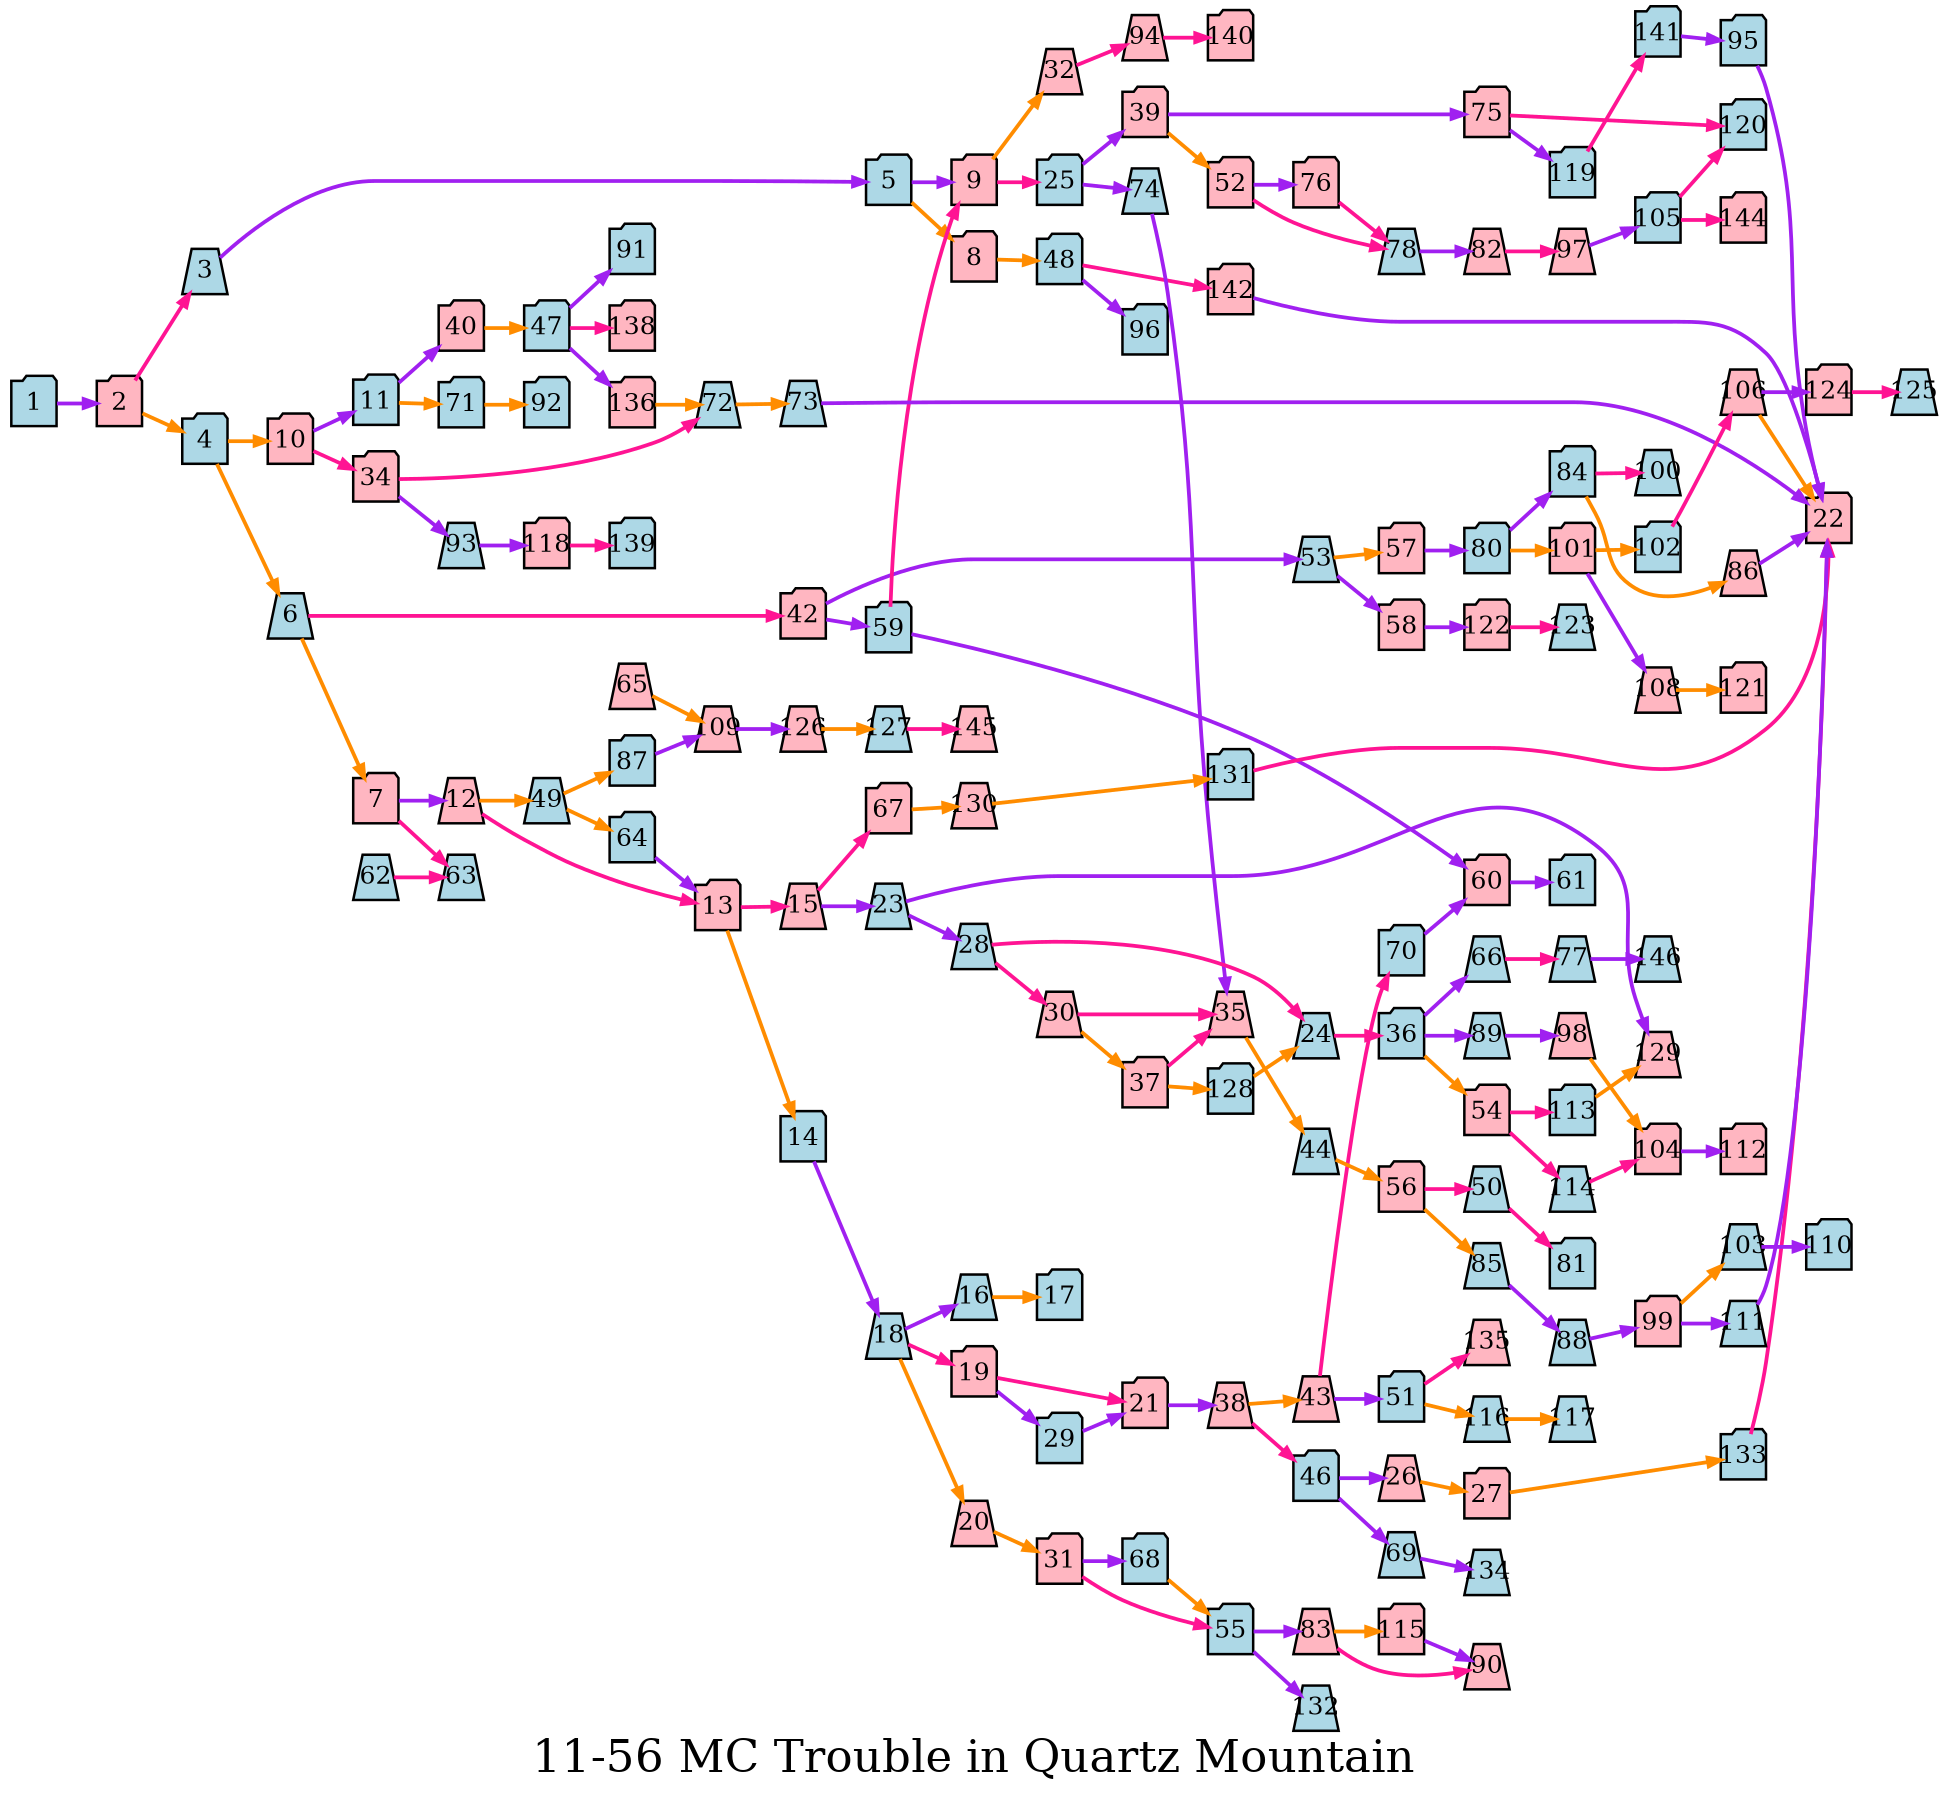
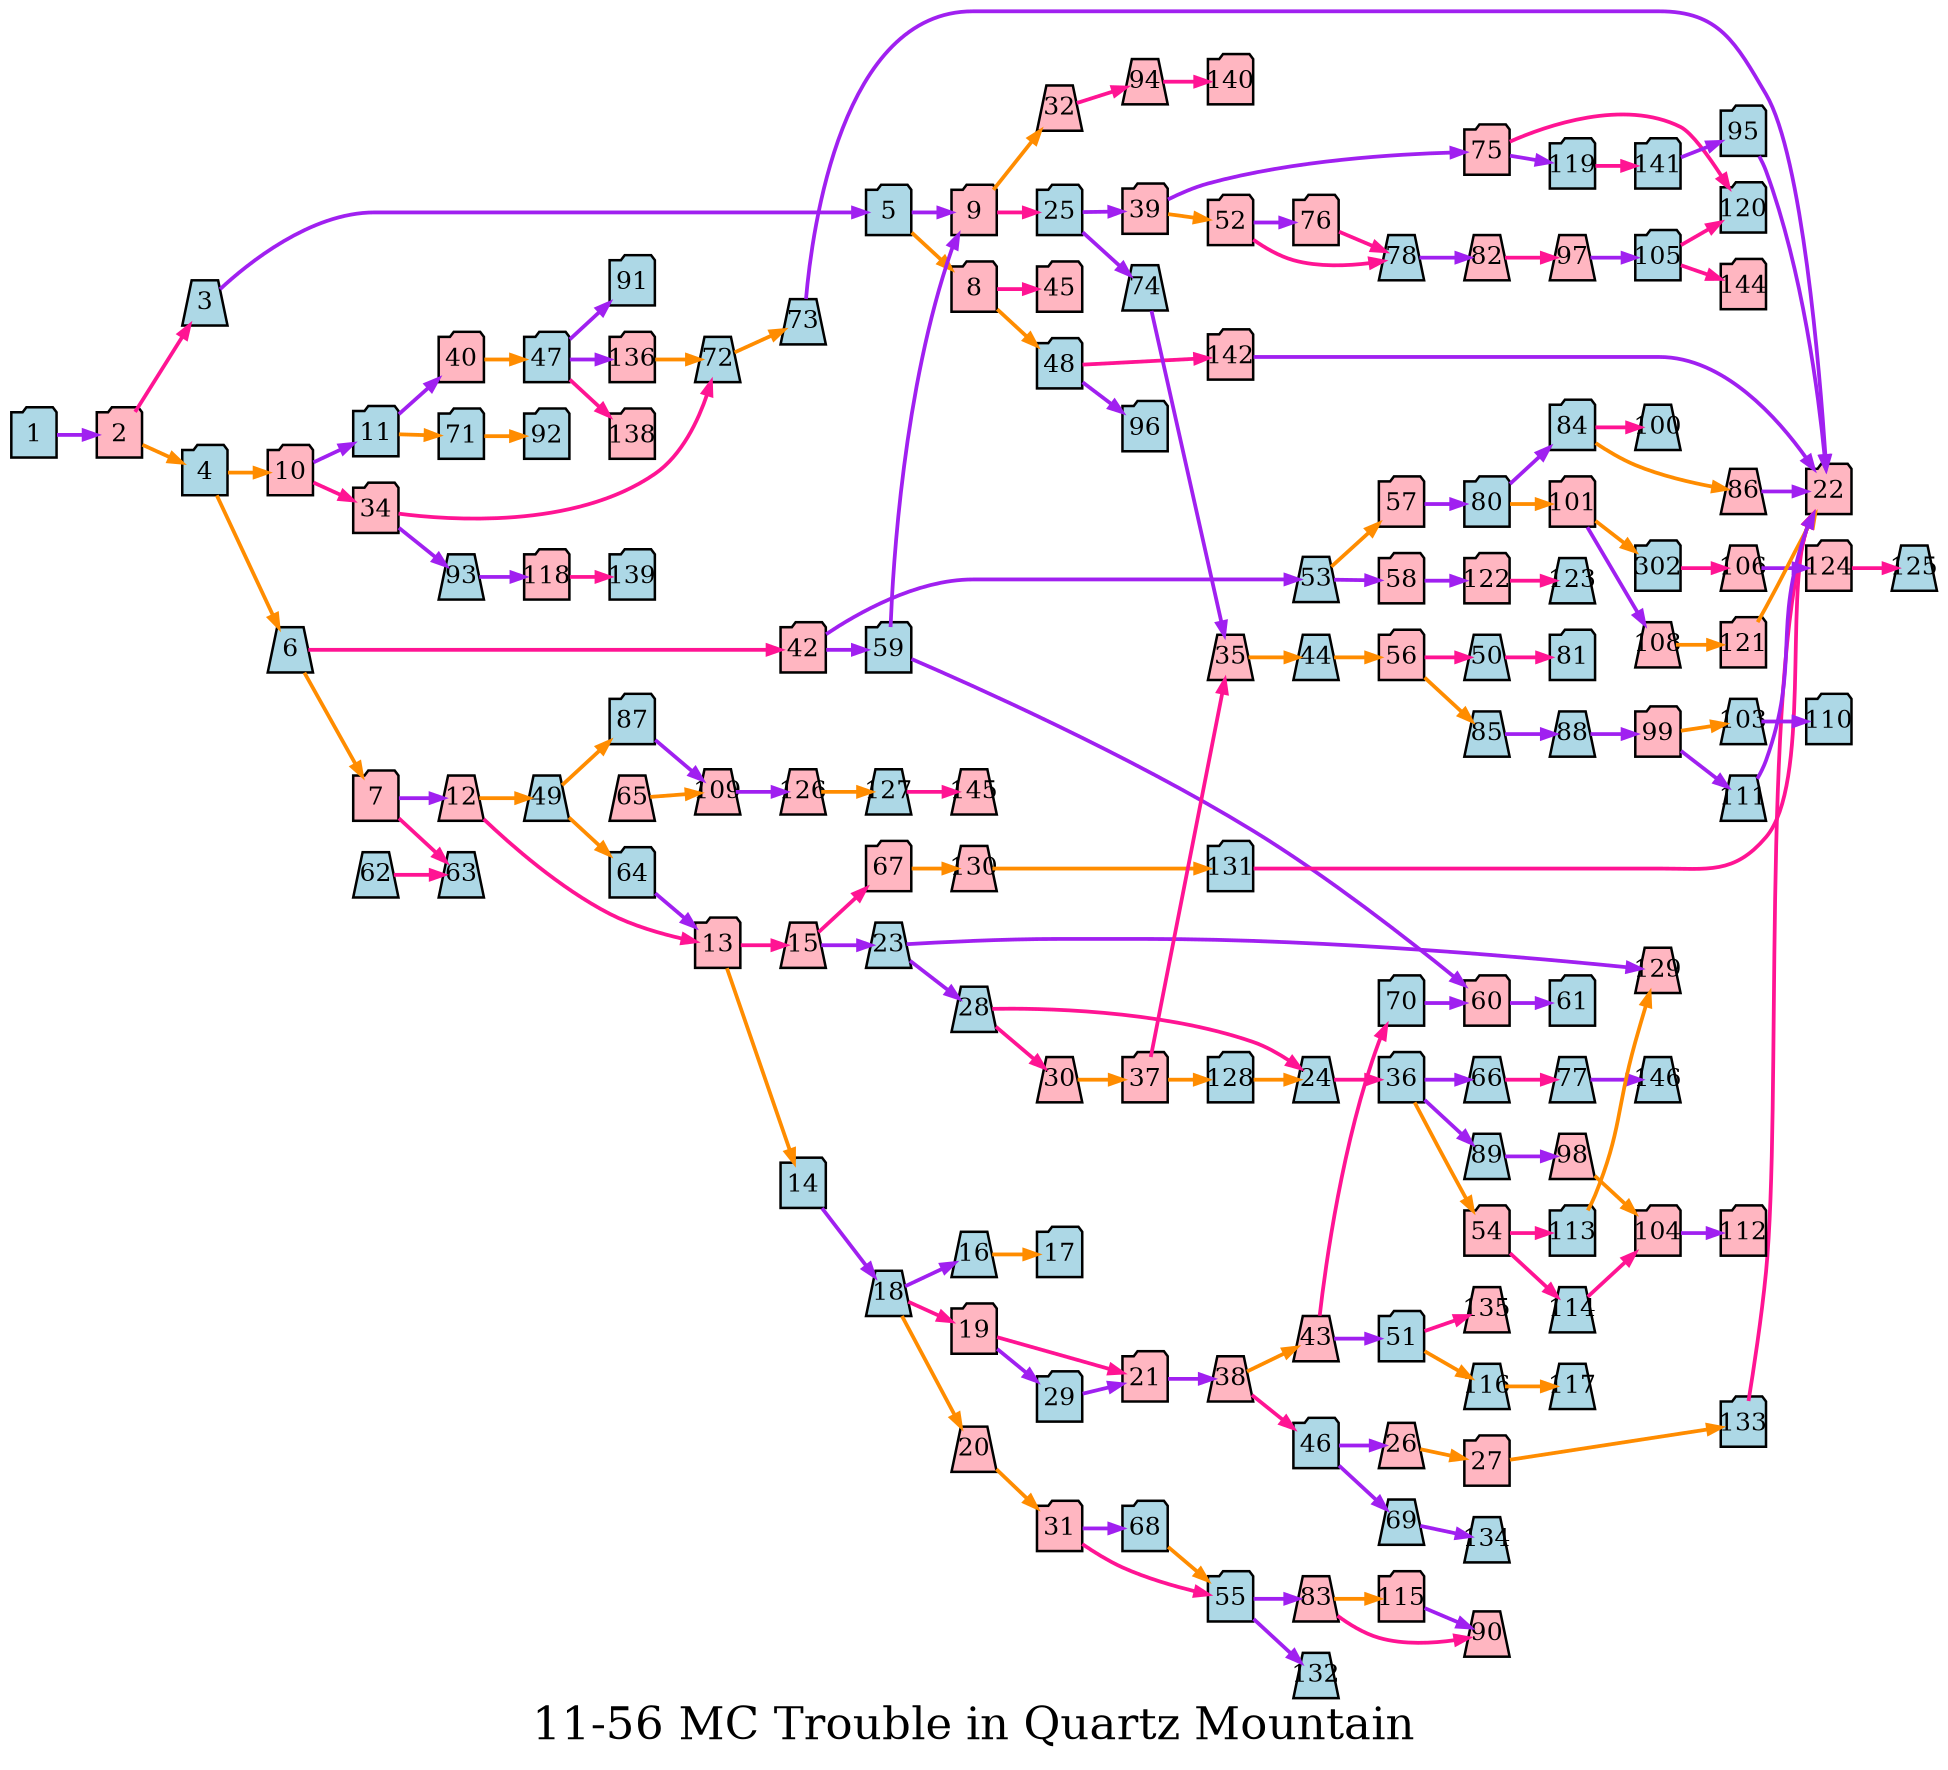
none -> (1060, 289)
(907, 419) -> (909, 435)
(1783, 451) -> (1782, 576)
(1658, 549) -> (1658, 568)
(1139, 1014) -> none
